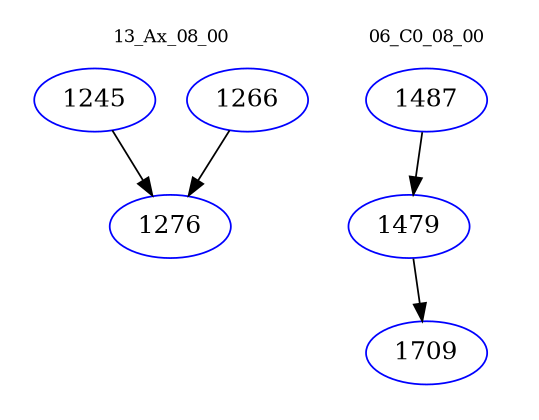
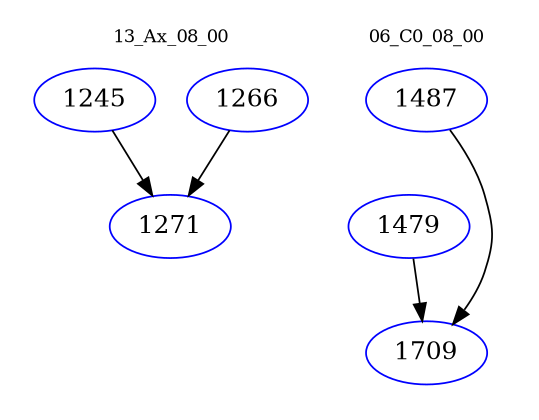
(419, 155) -> (490, 218)
(170, 226) -> (170, 226)
